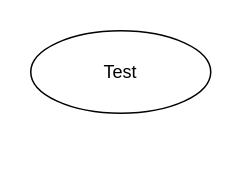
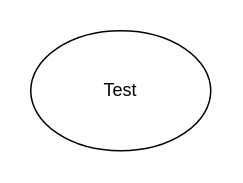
(121, 72) -> (121, 91)
